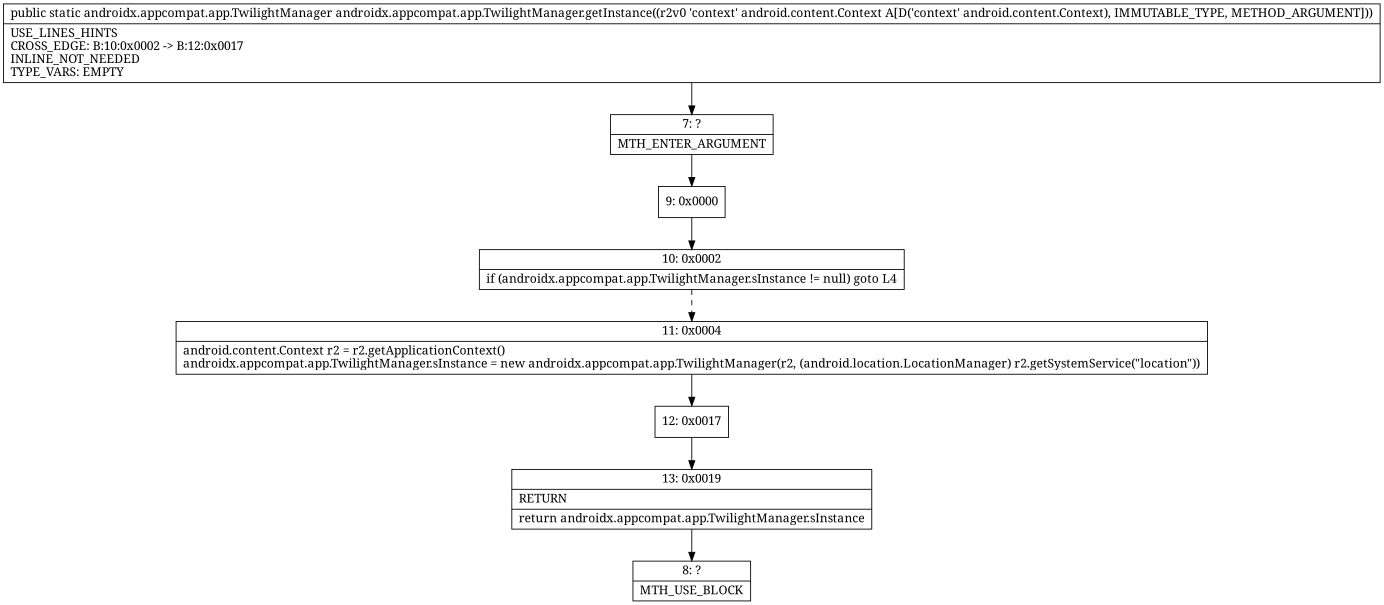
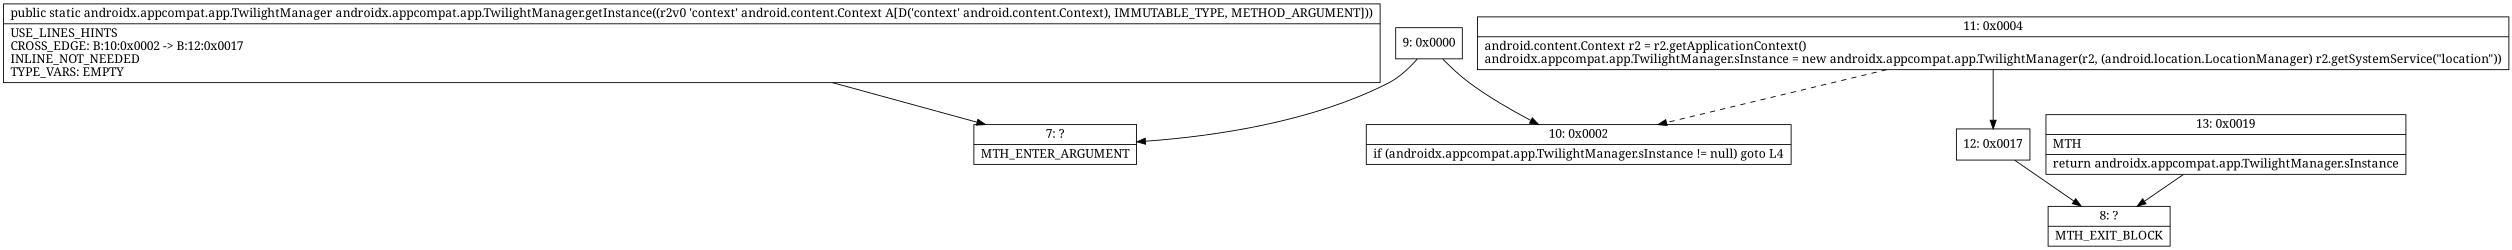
(692, 166) -> (1288, 119)
(692, 301) -> (1777, 96)
(692, 449) -> (2044, 181)
(543, 499) -> (2068, 144)
(692, 591) -> (2109, 236)
